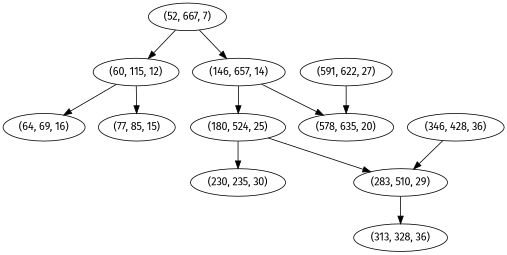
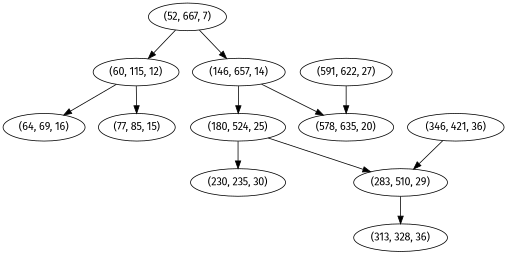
(456, 127) -> (456, 127)
